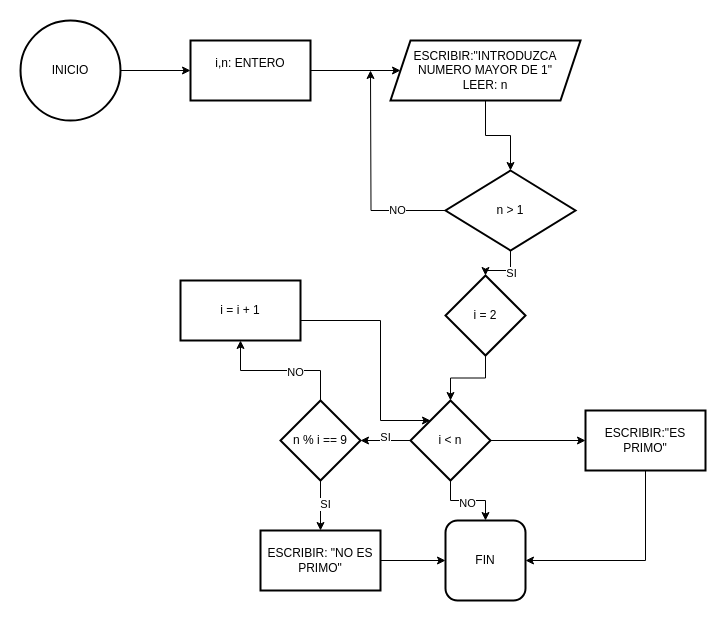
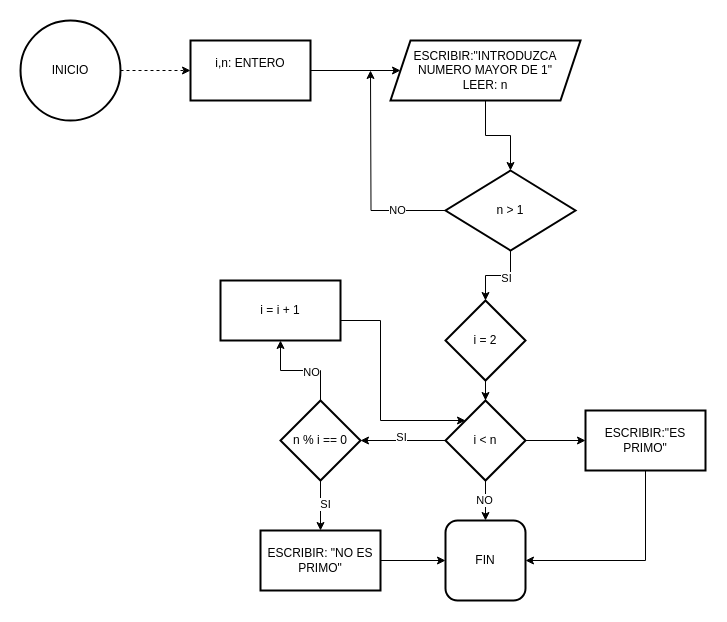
(152, 71) -> (152, 71)
(241, 311) -> (281, 311)
(486, 316) -> (486, 341)
(321, 441) -> (321, 441)
(451, 441) -> (486, 441)
